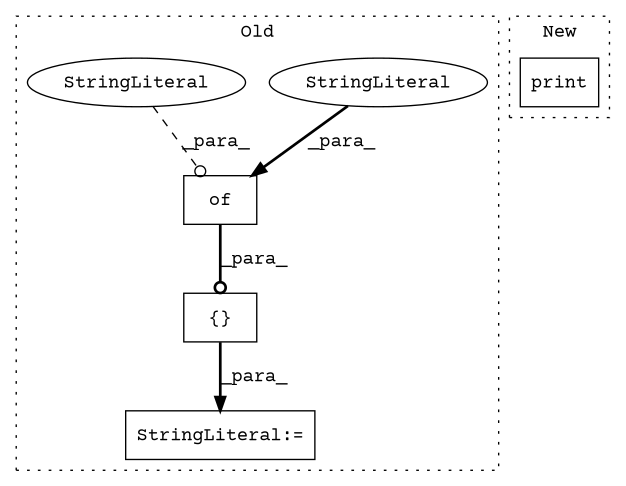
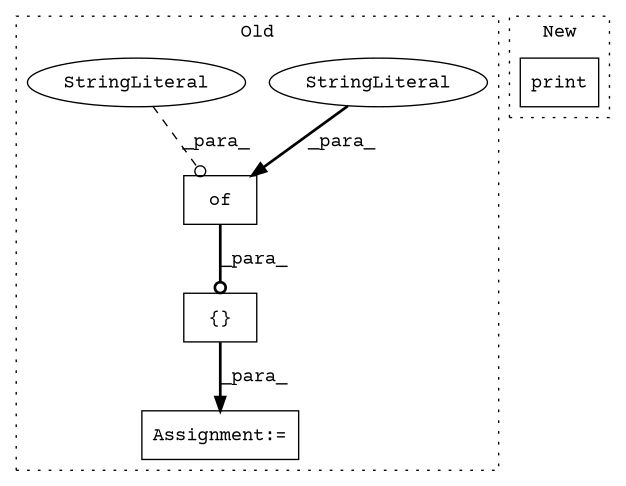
(220, 435) -> (220, 435)
